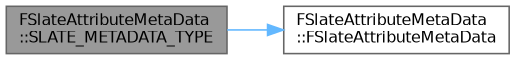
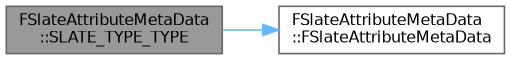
(117, 30) -> (114, 30)
